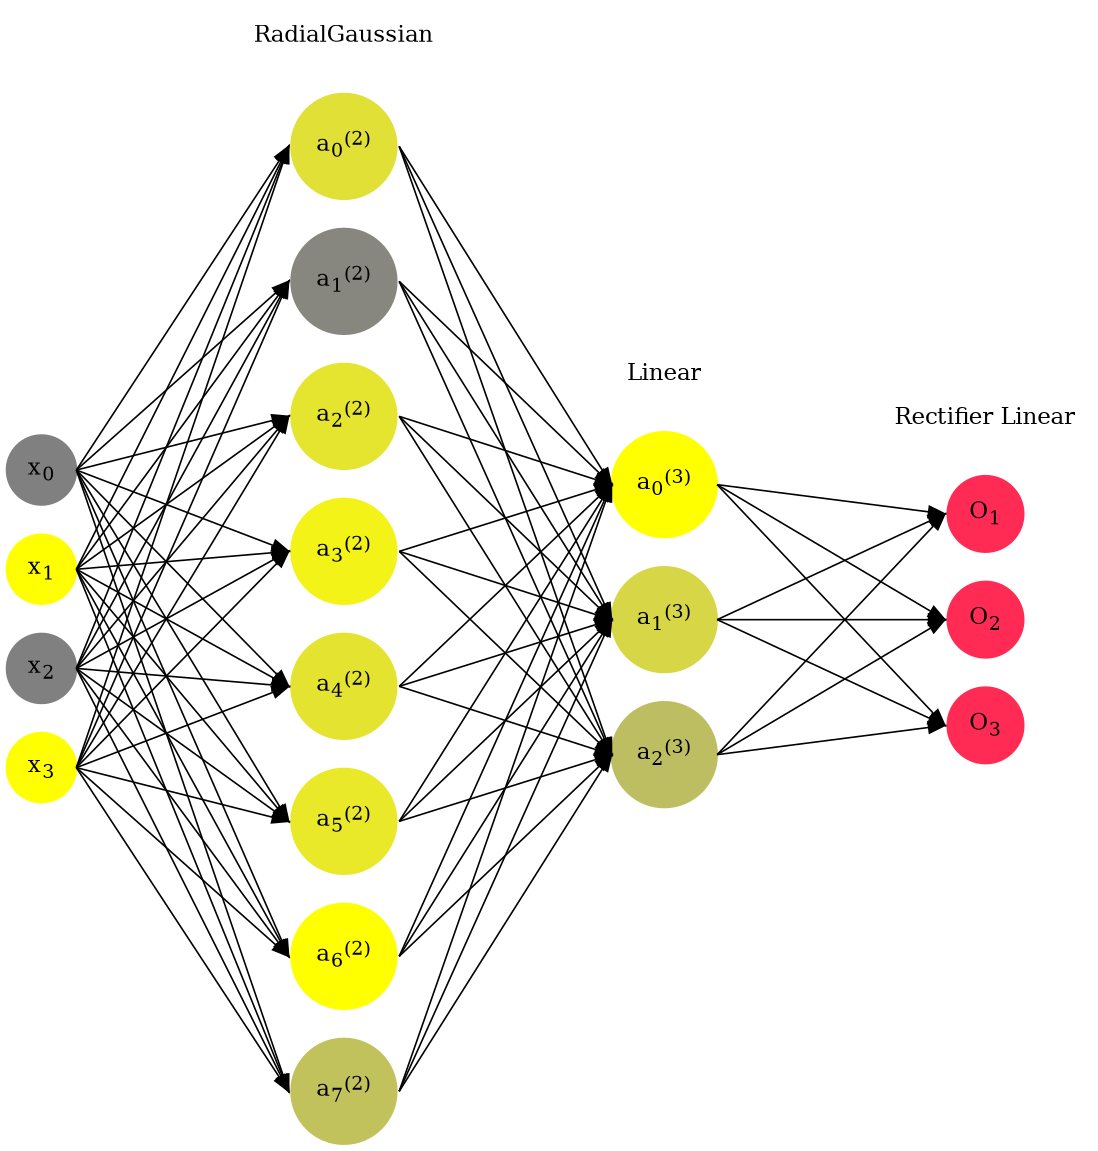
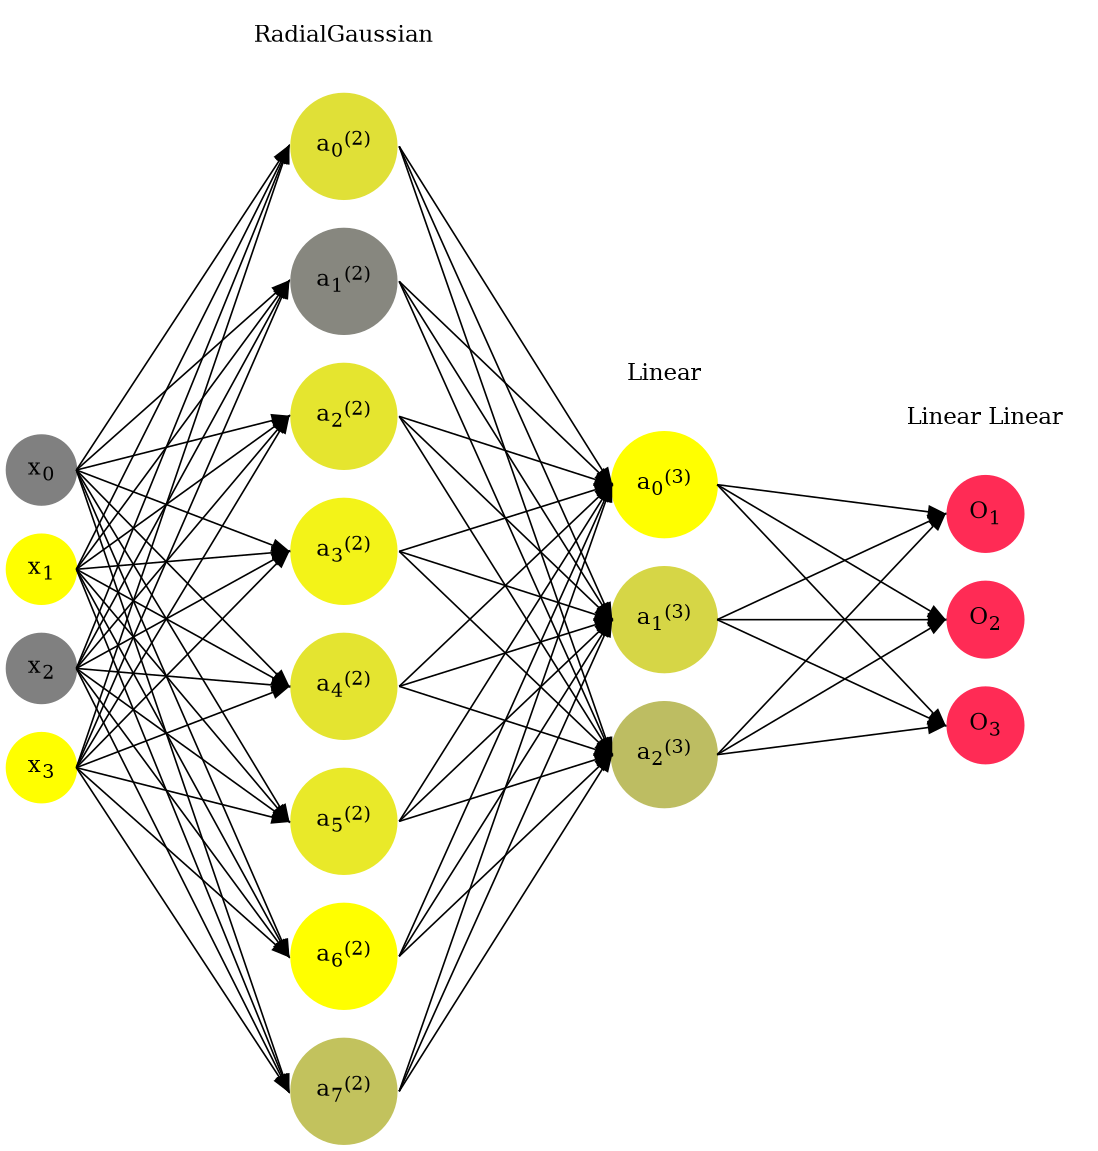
(985, 418) -> (985, 418)
